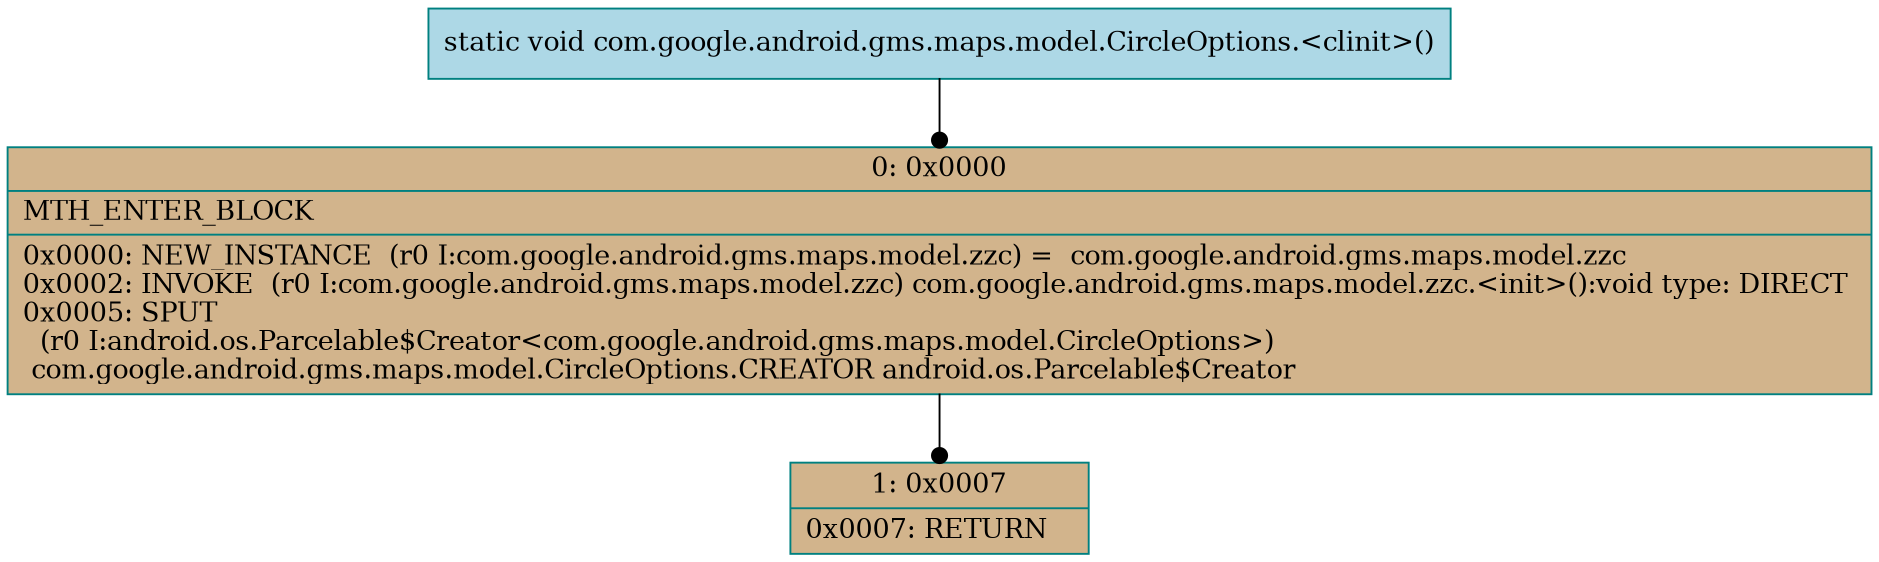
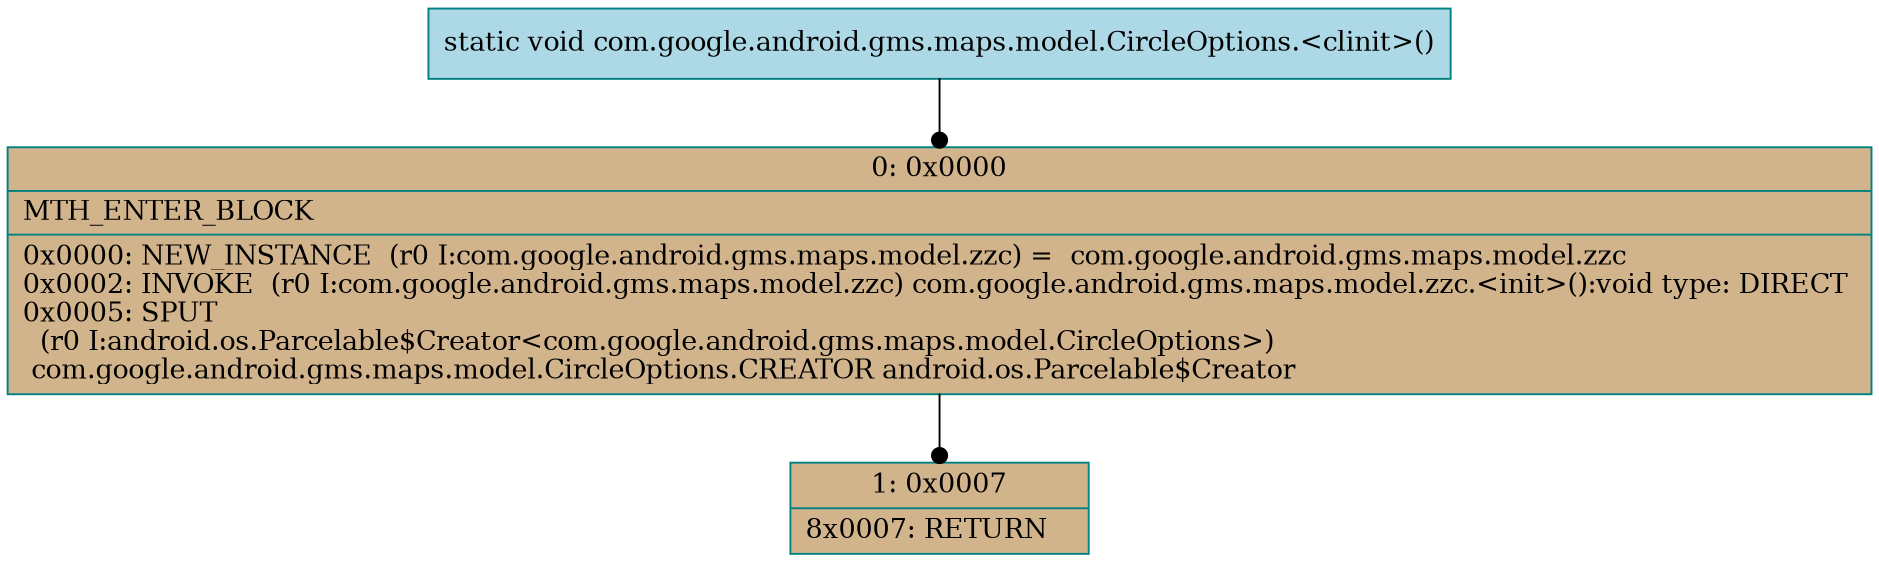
(940, 530) -> (940, 530)
